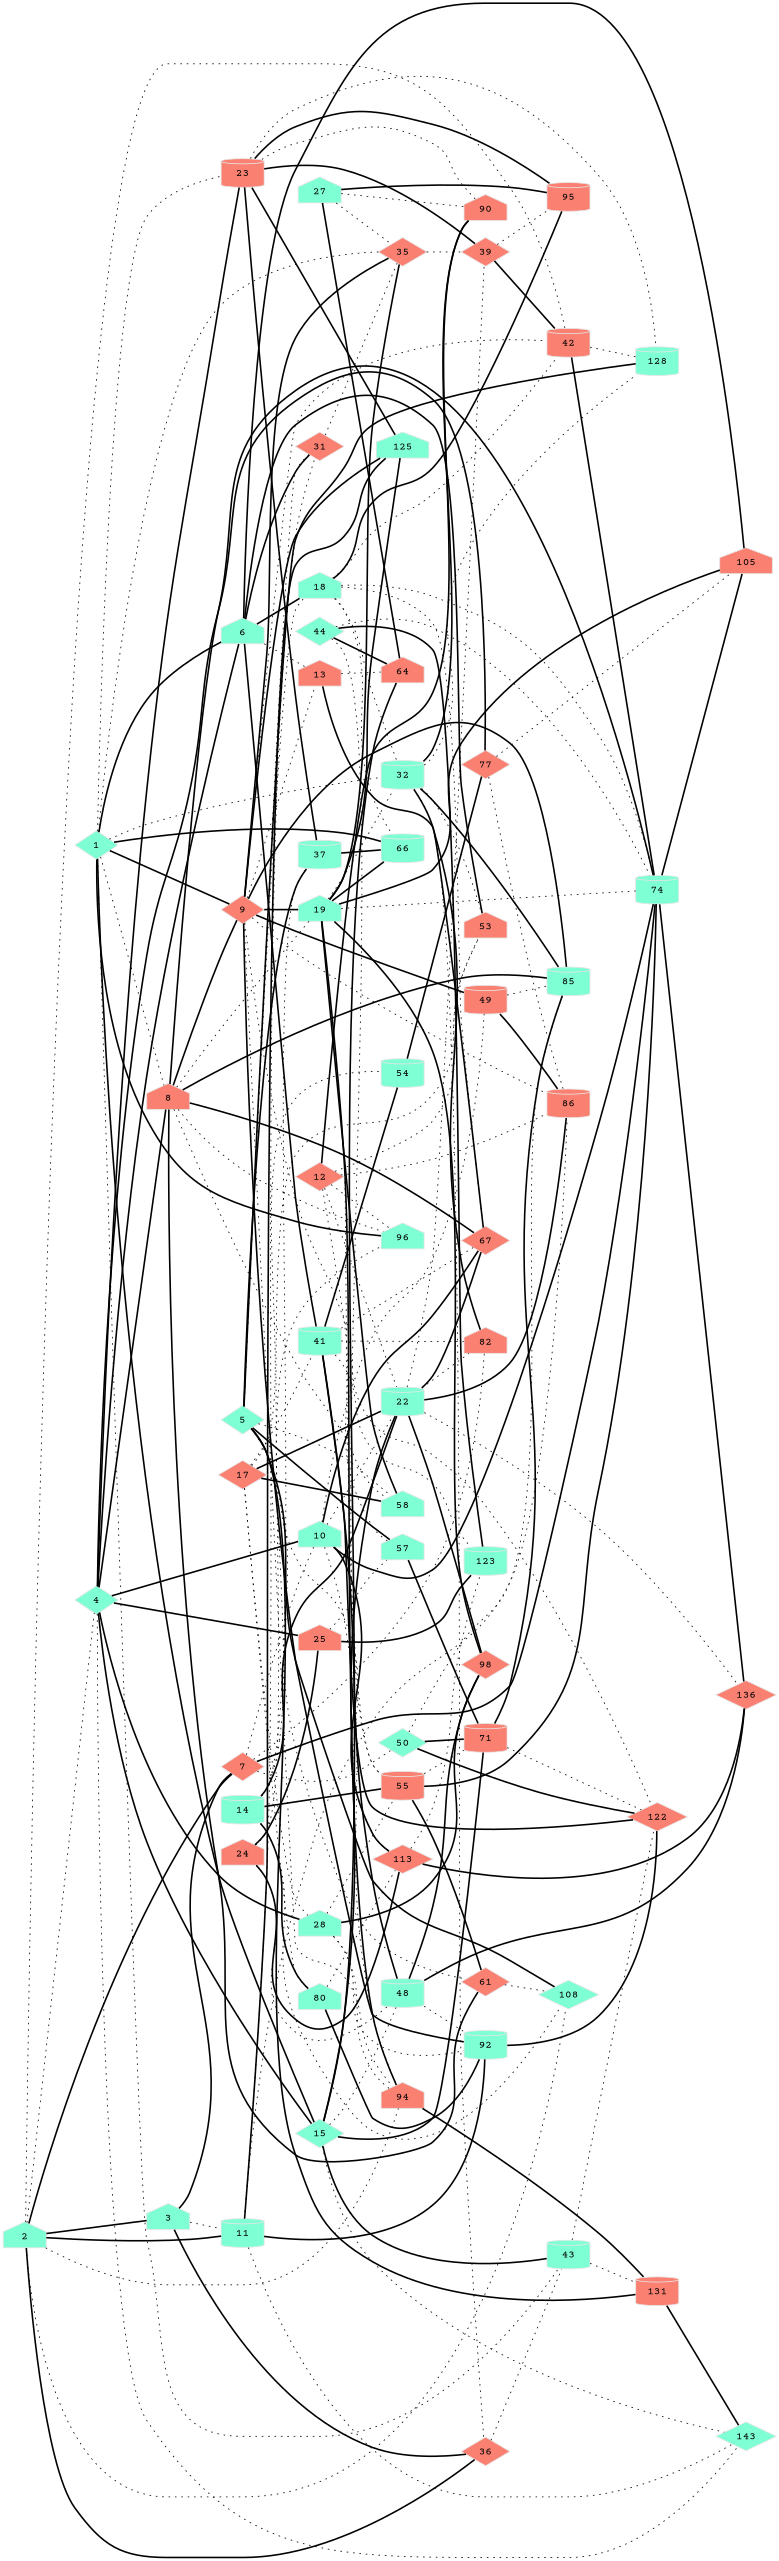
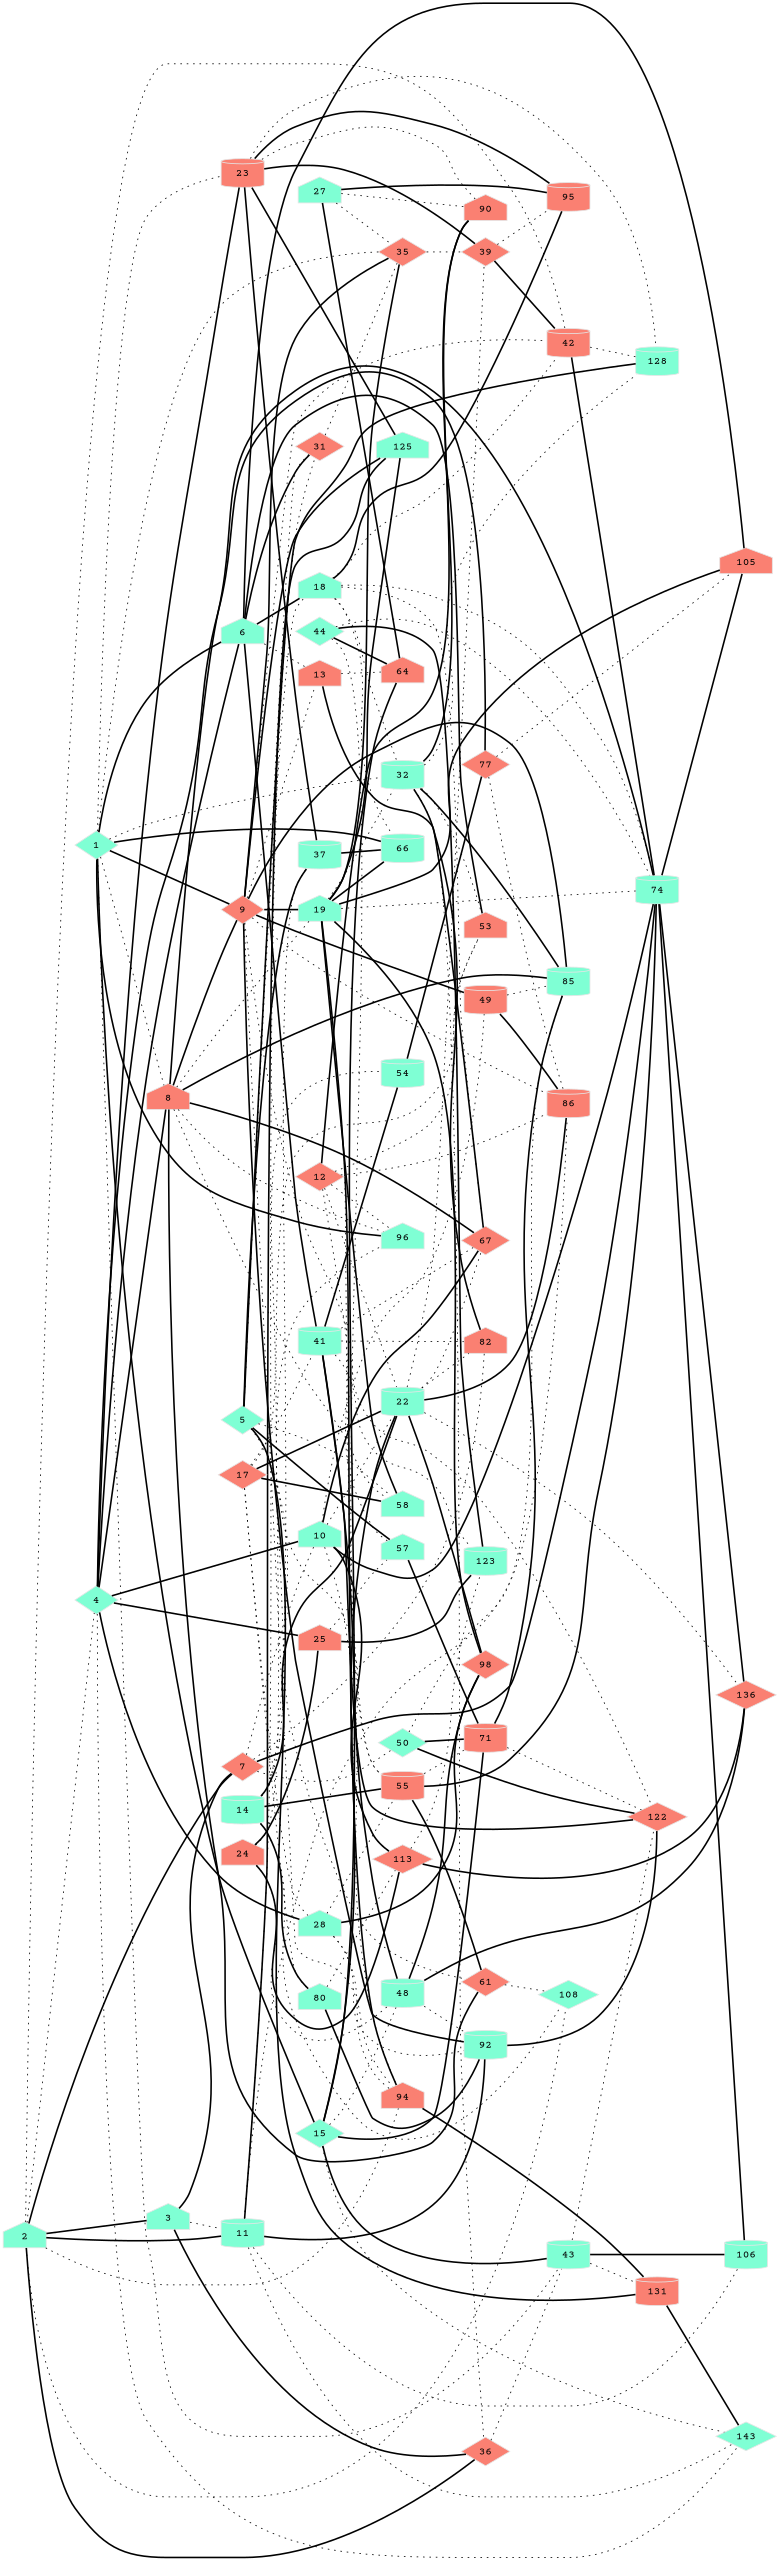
(447, 1347) -> (447, 1347)
(328, 1759) -> none
(160, 1872) -> none
none -> (746, 2255)
